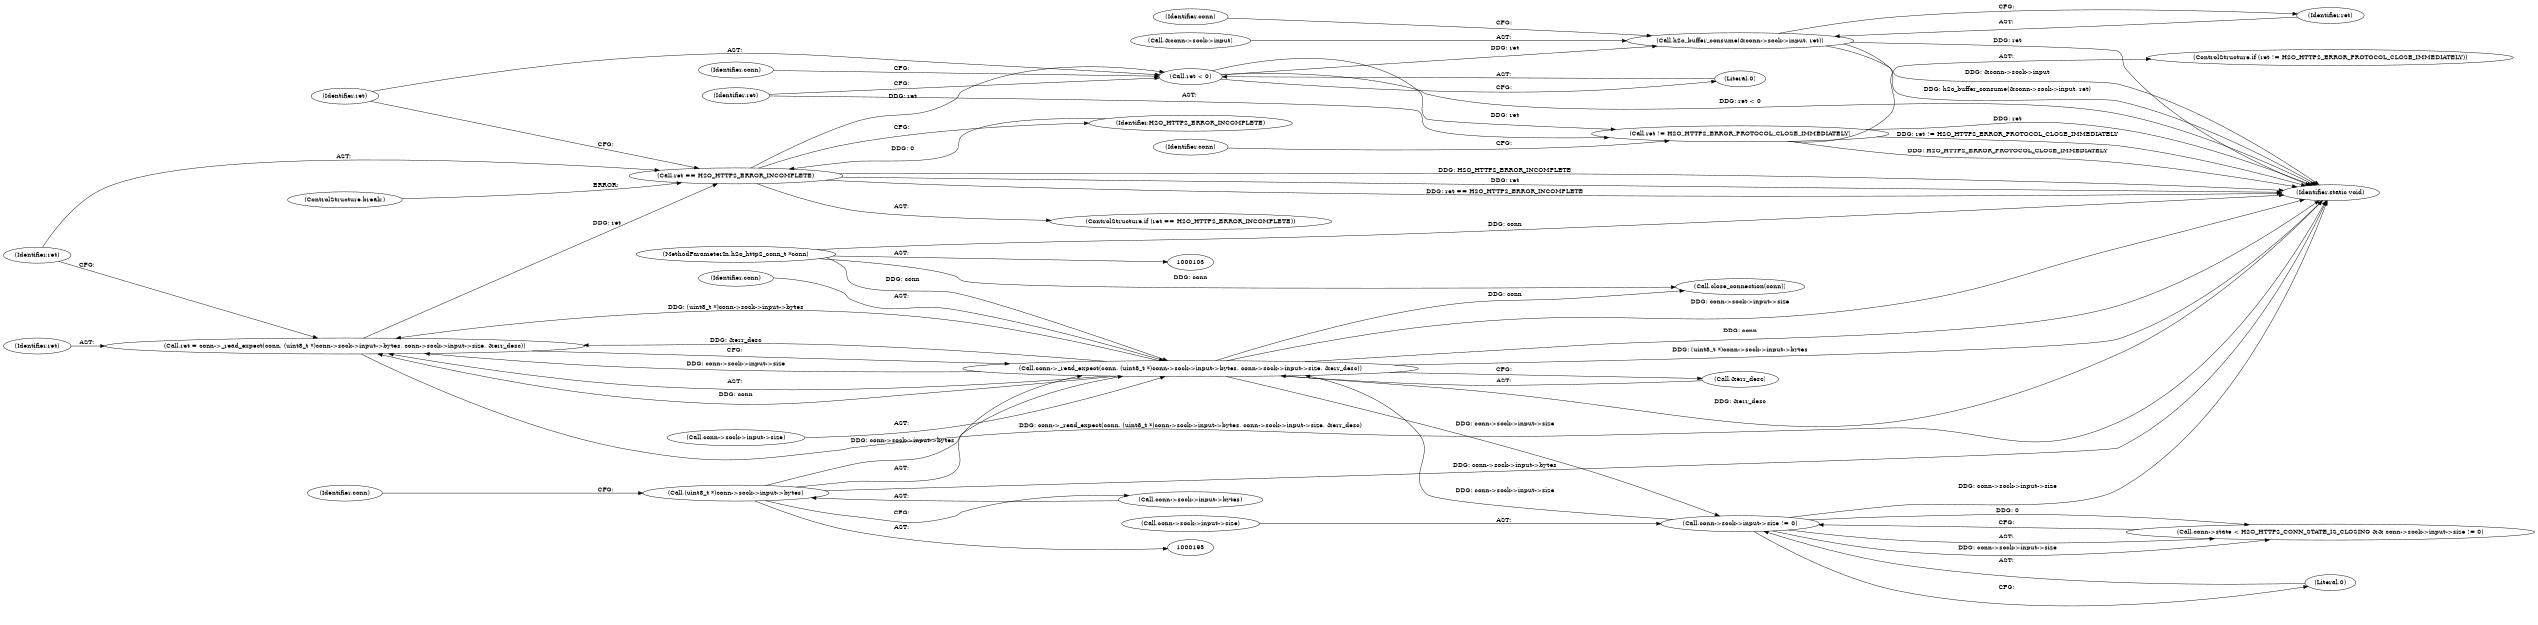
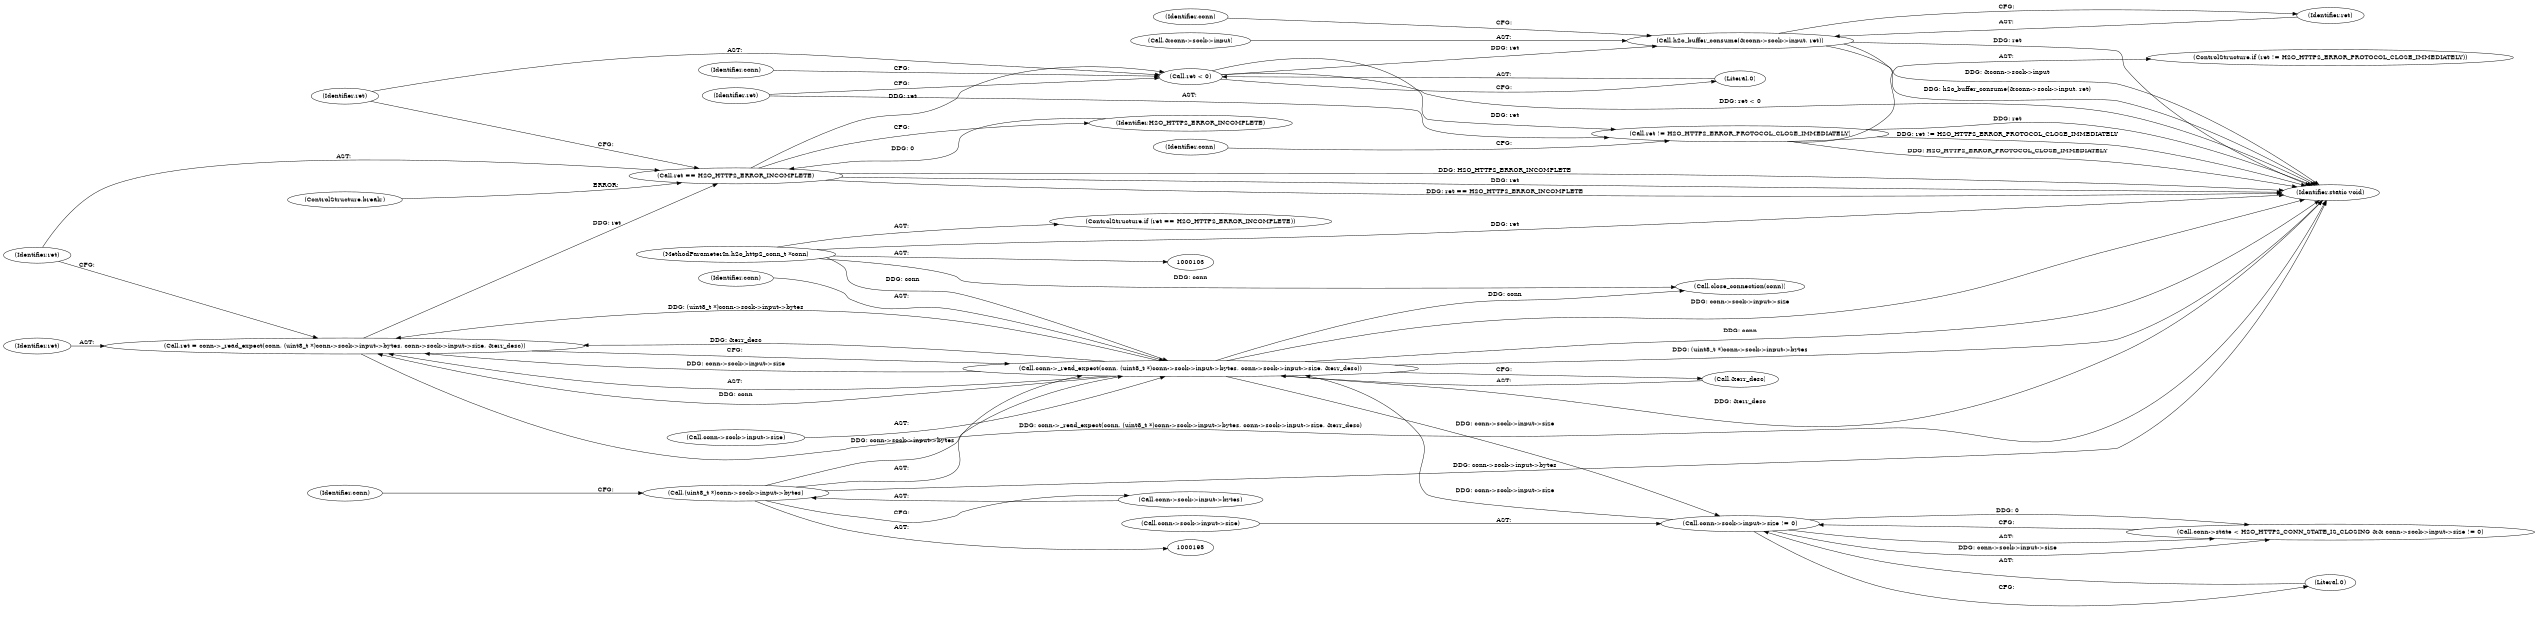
(900, 215) -> (915, 232)
(1505, 224) -> (1505, 224)
(2130, 482) -> none
